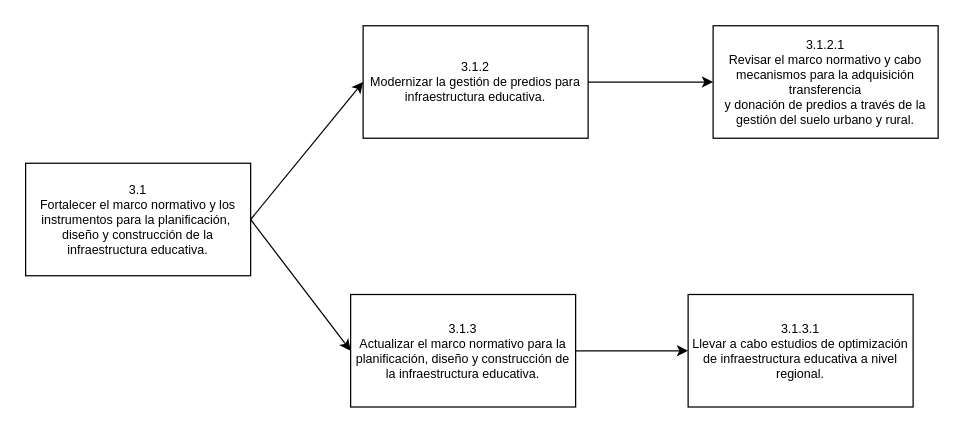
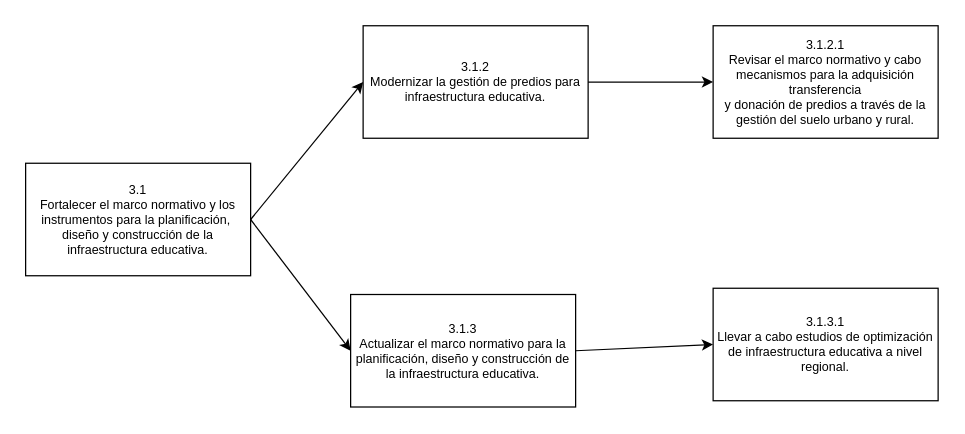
(801, 351) -> (826, 344)
